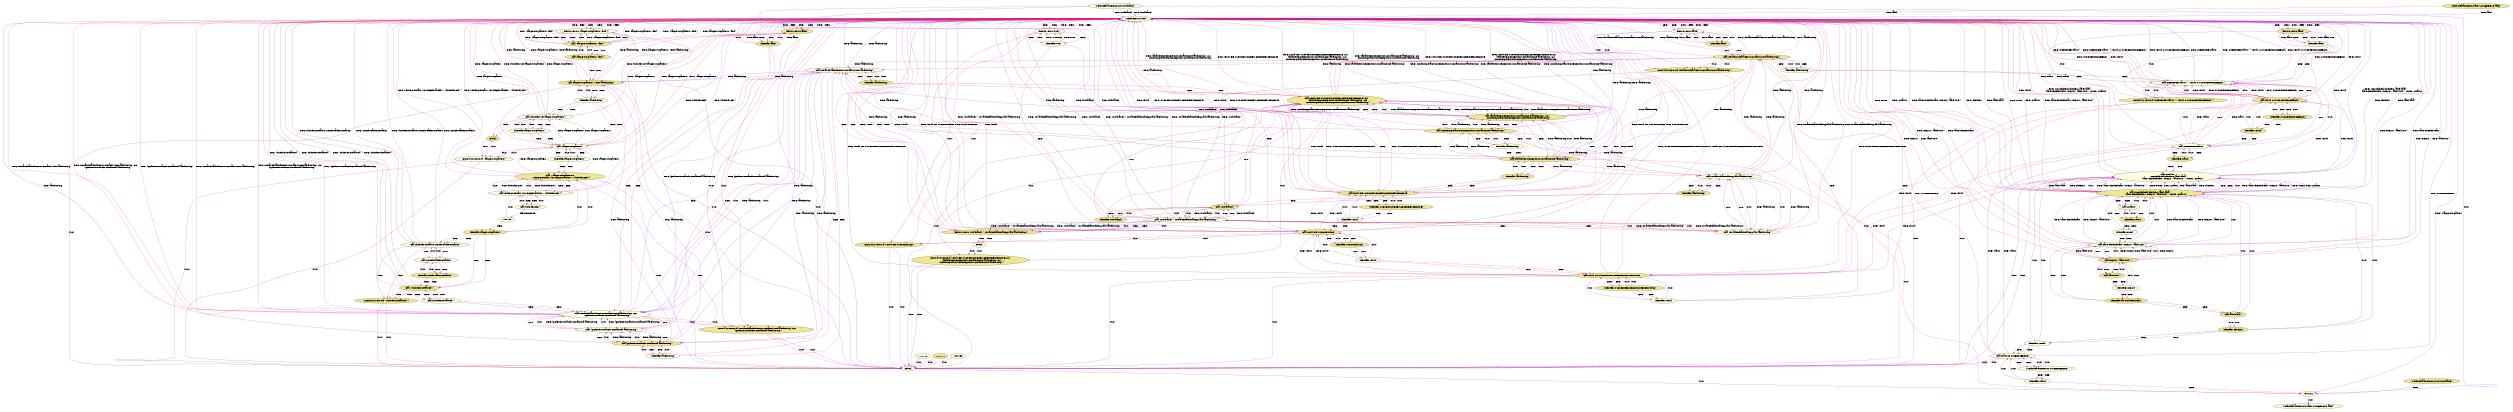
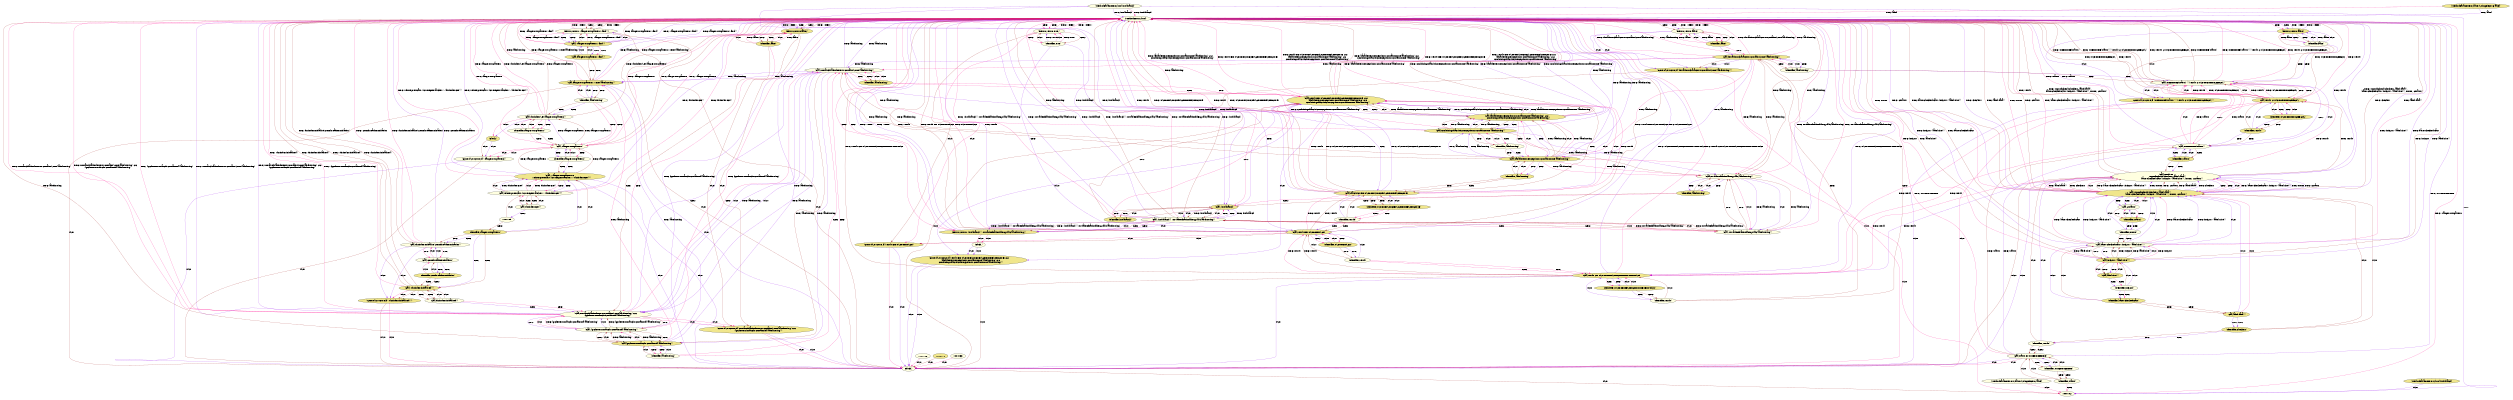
(1378, 193) -> (1377, 193)
(2467, 207) -> (2467, 207)
(528, 213) -> (523, 213)
(2047, 369) -> (2058, 369)
(2416, 387) -> (2416, 387)
(2308, 399) -> (2043, 388)
